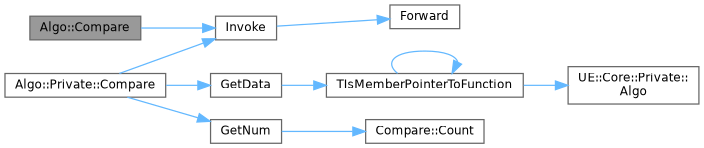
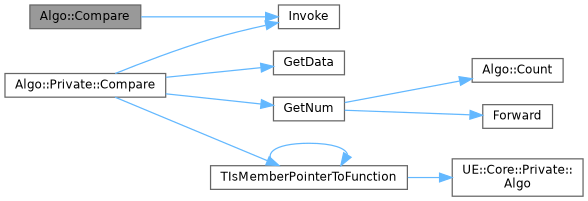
(327, 23) -> (407, 113)
(298, 85) -> (191, 129)
(425, 131) -> (518, 70)
